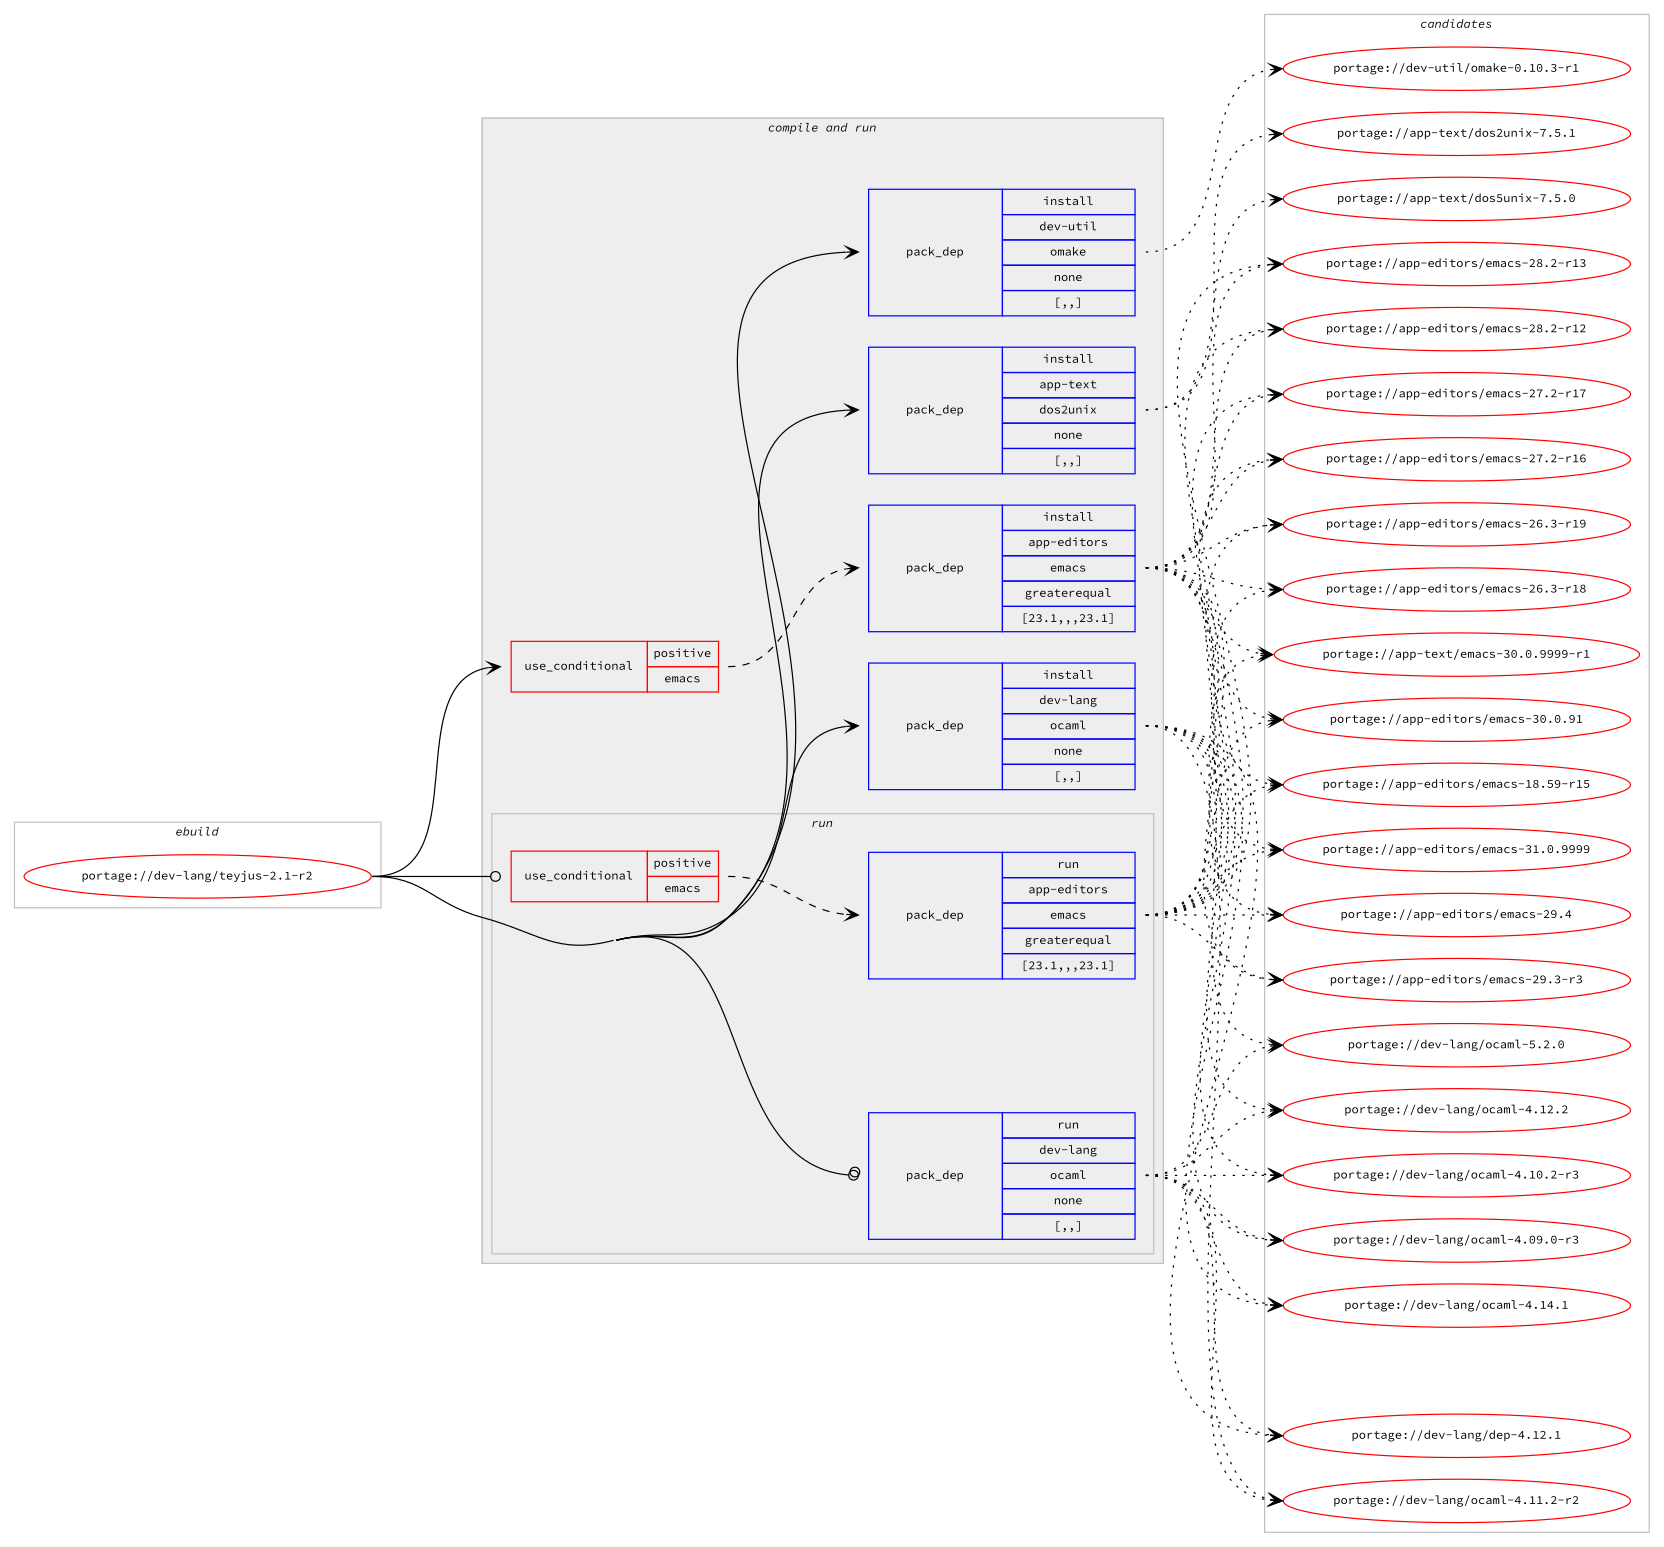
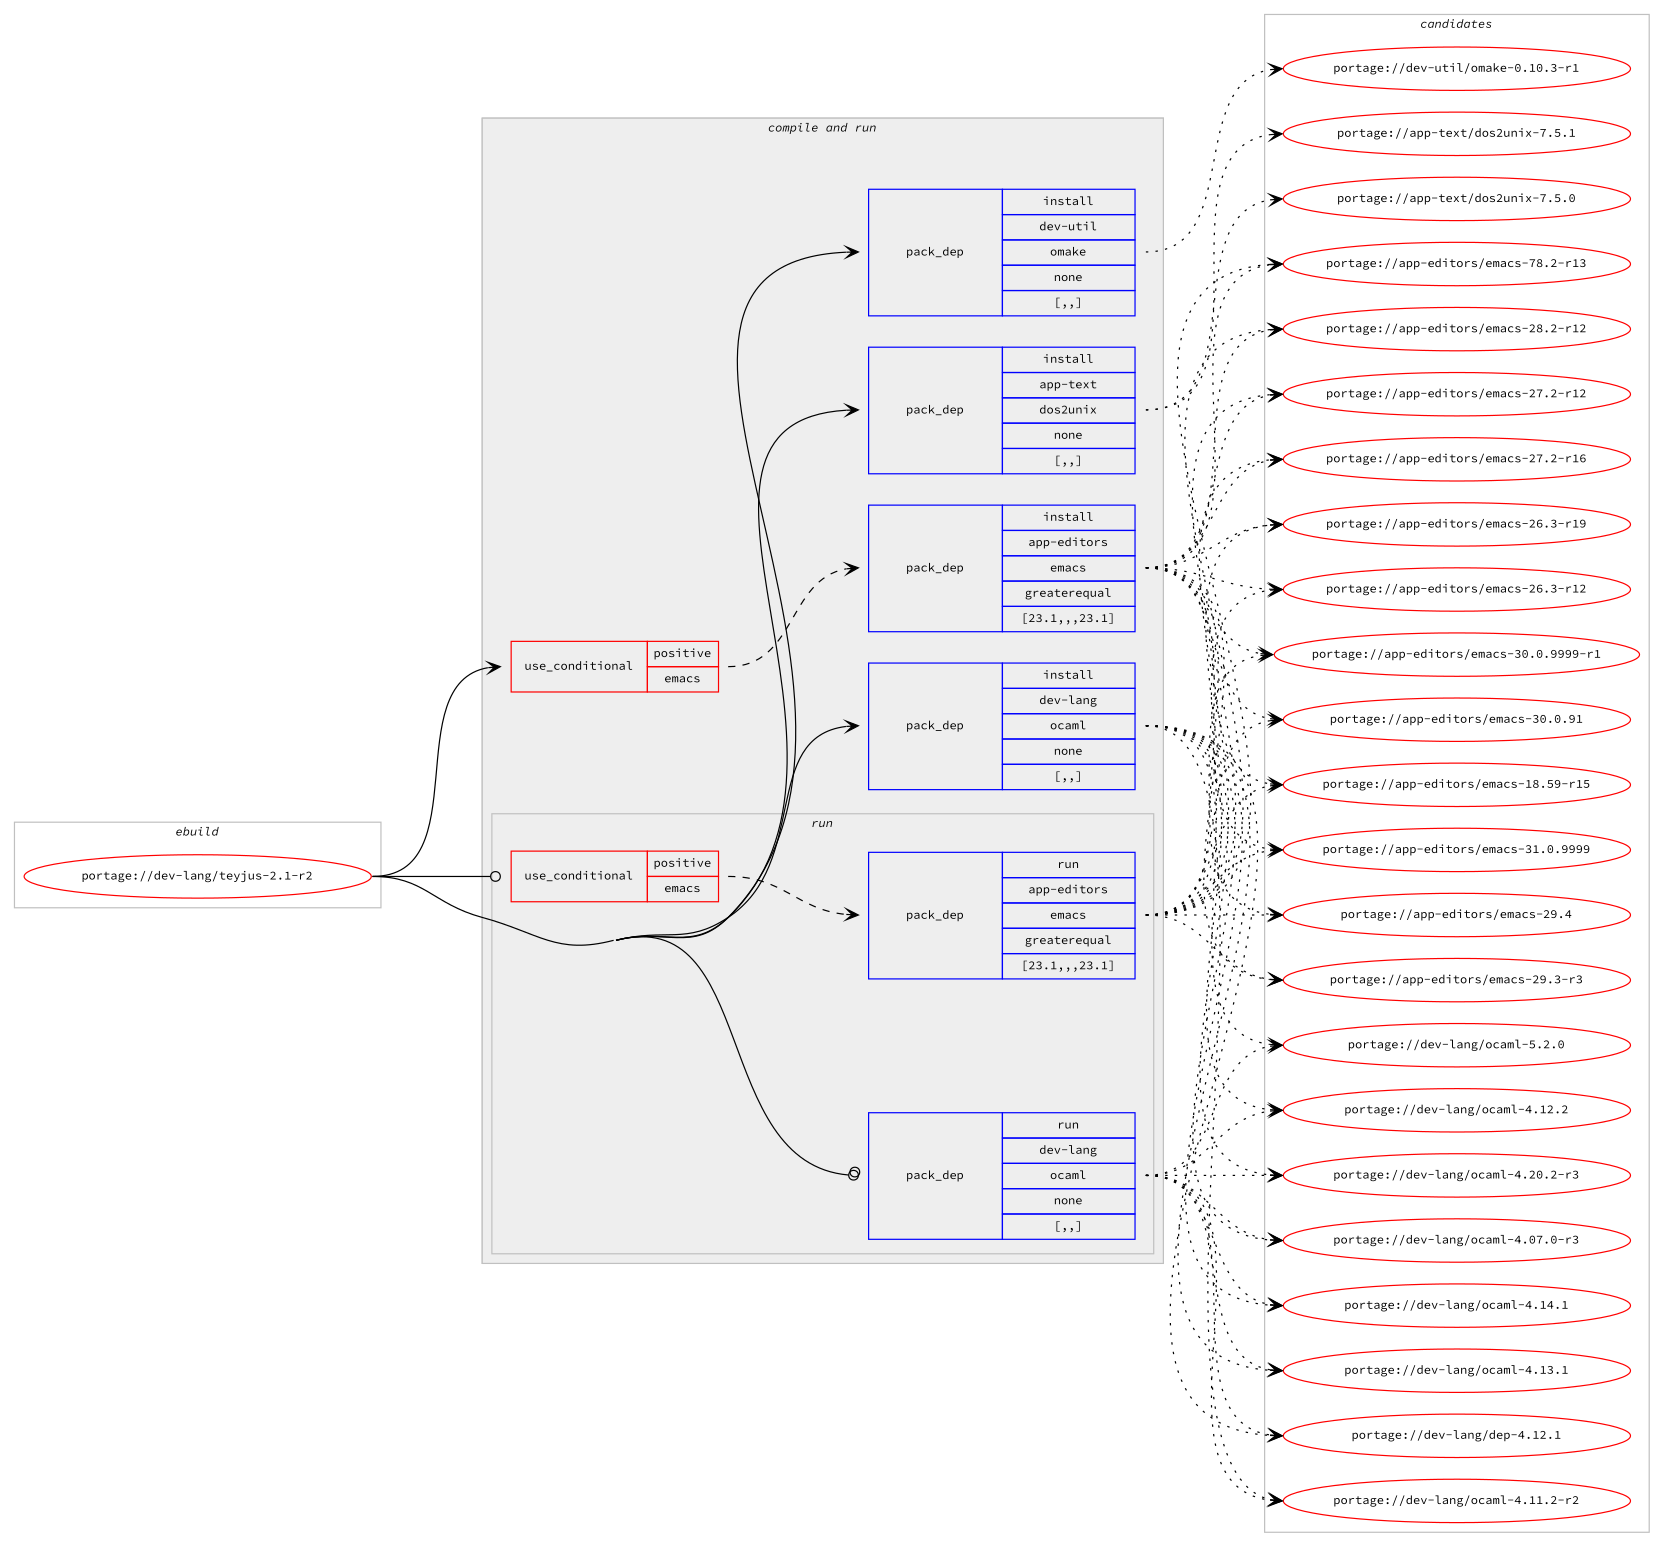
(1457, 199) -> (1457, 199)
(1457, 264) -> (1457, 264)
(1457, 394) -> (1457, 394)
(1457, 590) -> (1457, 590)
(1457, 655) -> (1457, 655)
(1457, 1175) -> (1457, 1175)
(1457, 1241) -> (1457, 1241)
none -> (1457, 1371)
